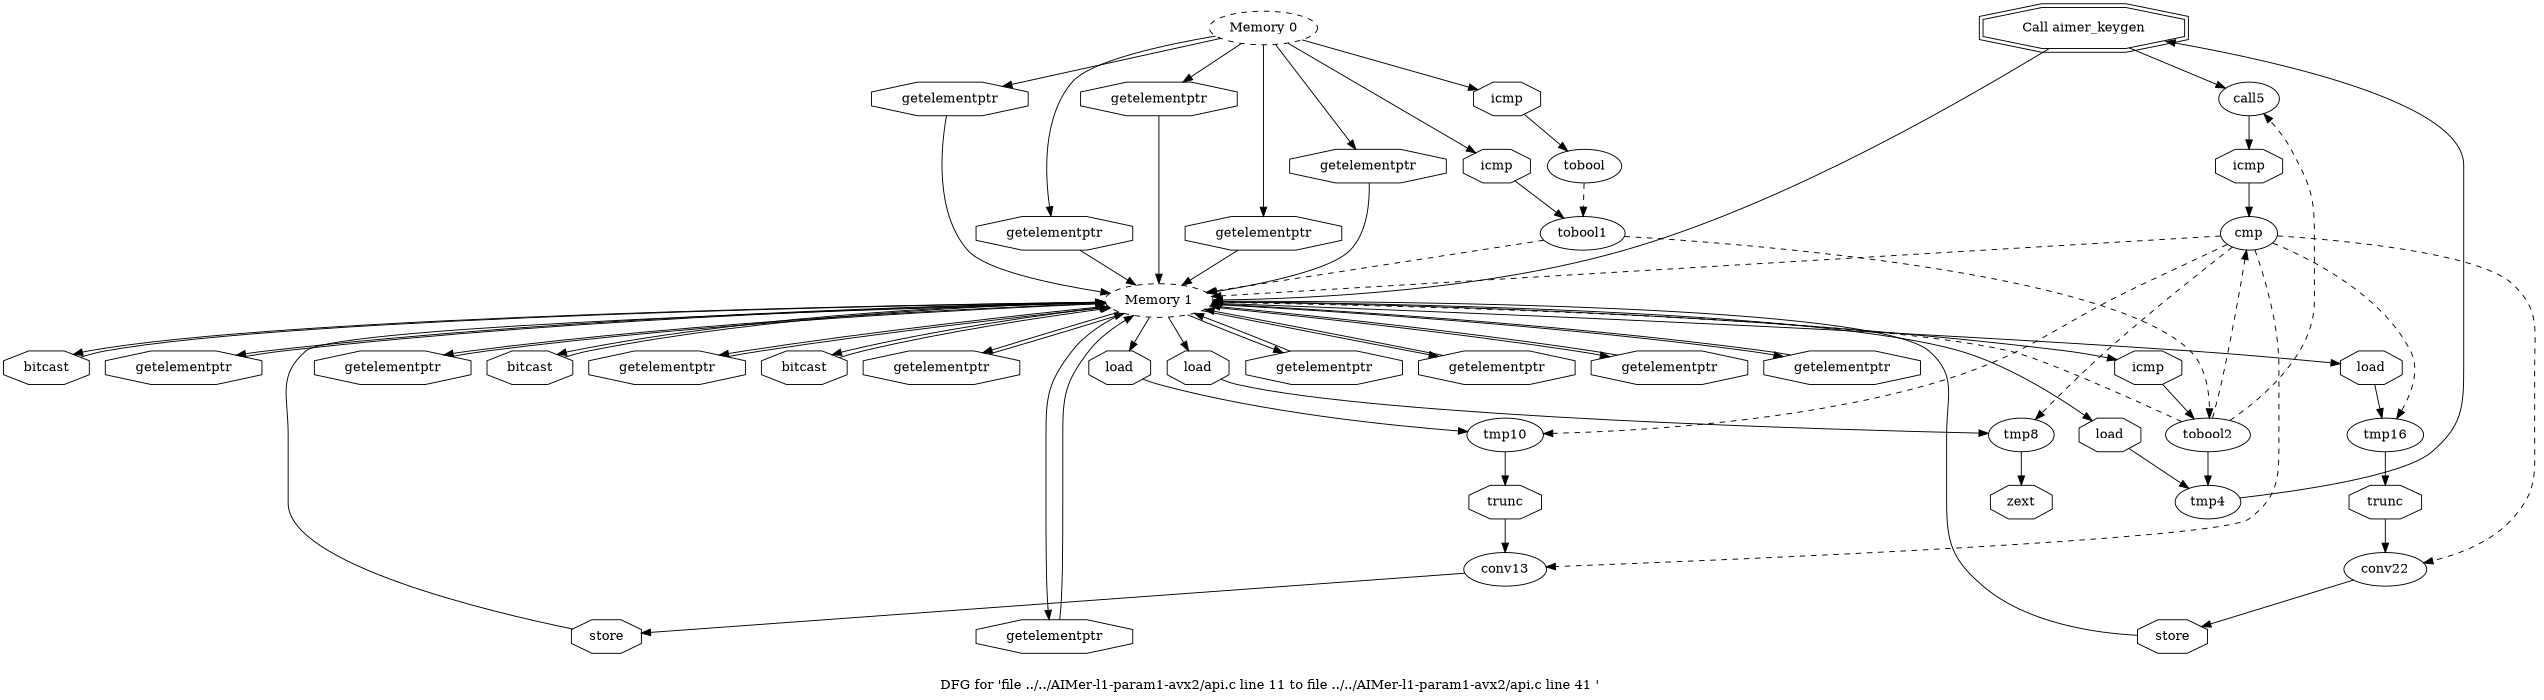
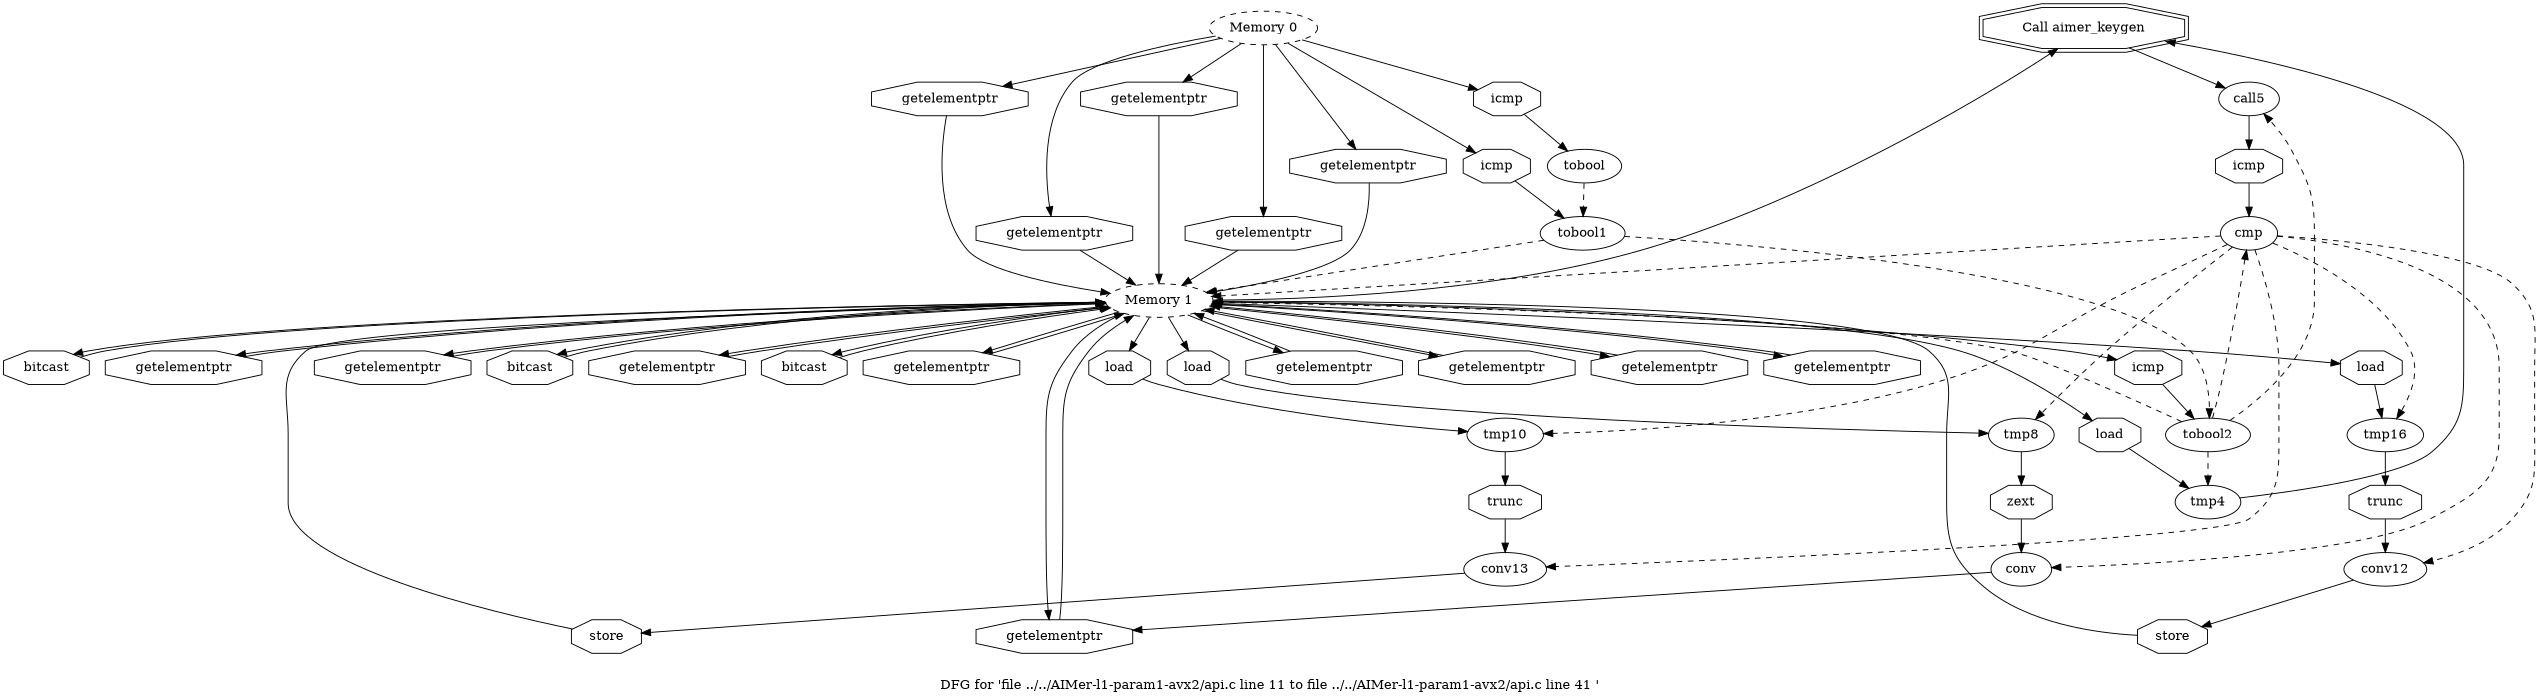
(1676, 233) -> (1652, 247)
(2208, 464) -> (2208, 464)
none -> (2021, 569)
(2385, 569) -> (2385, 569)
